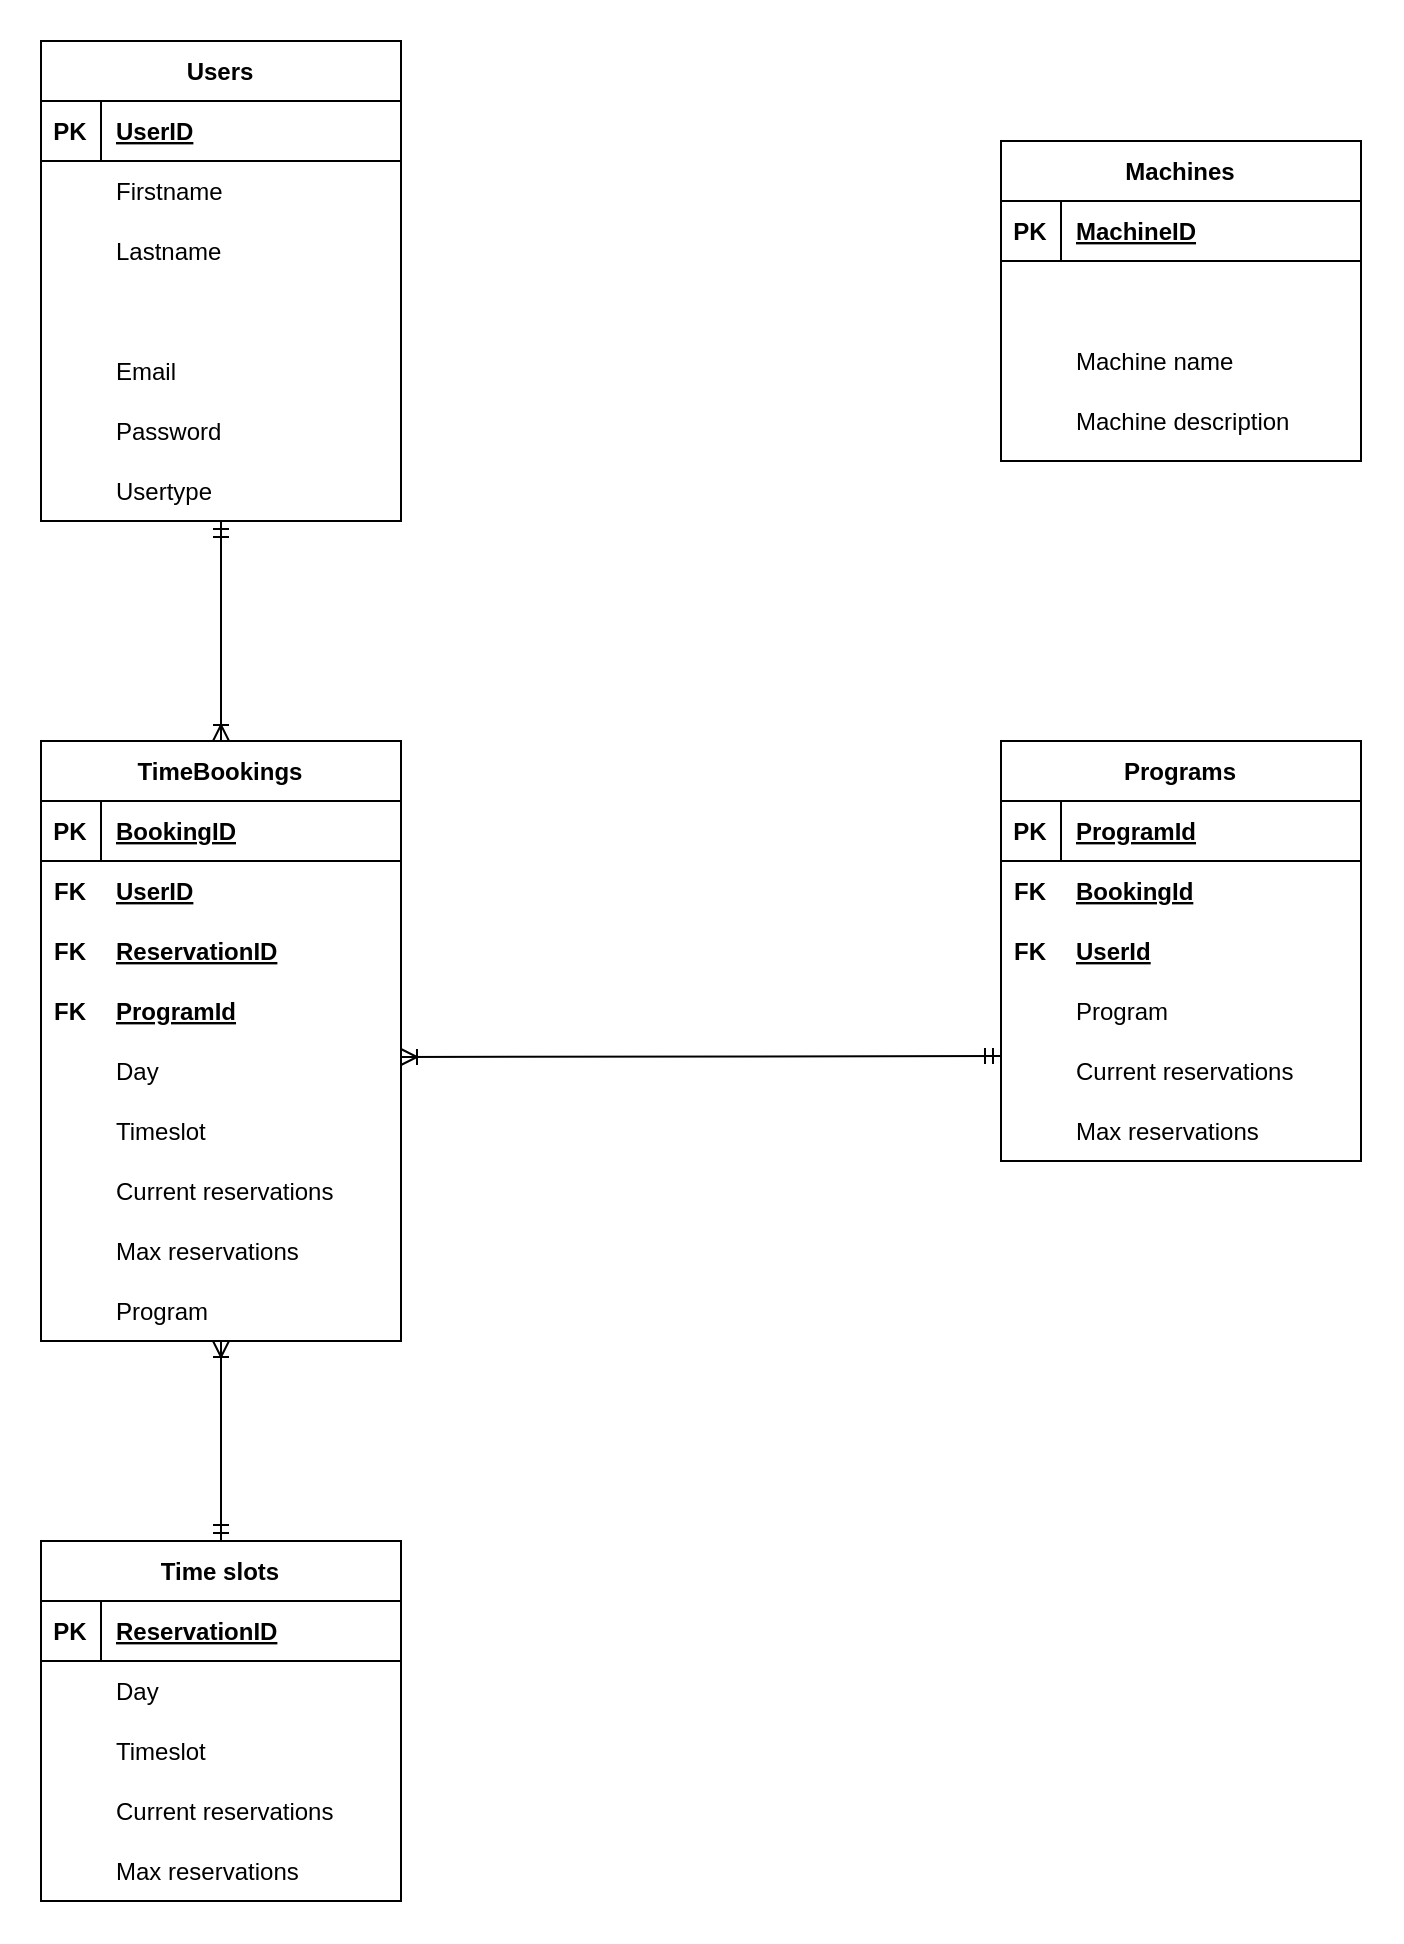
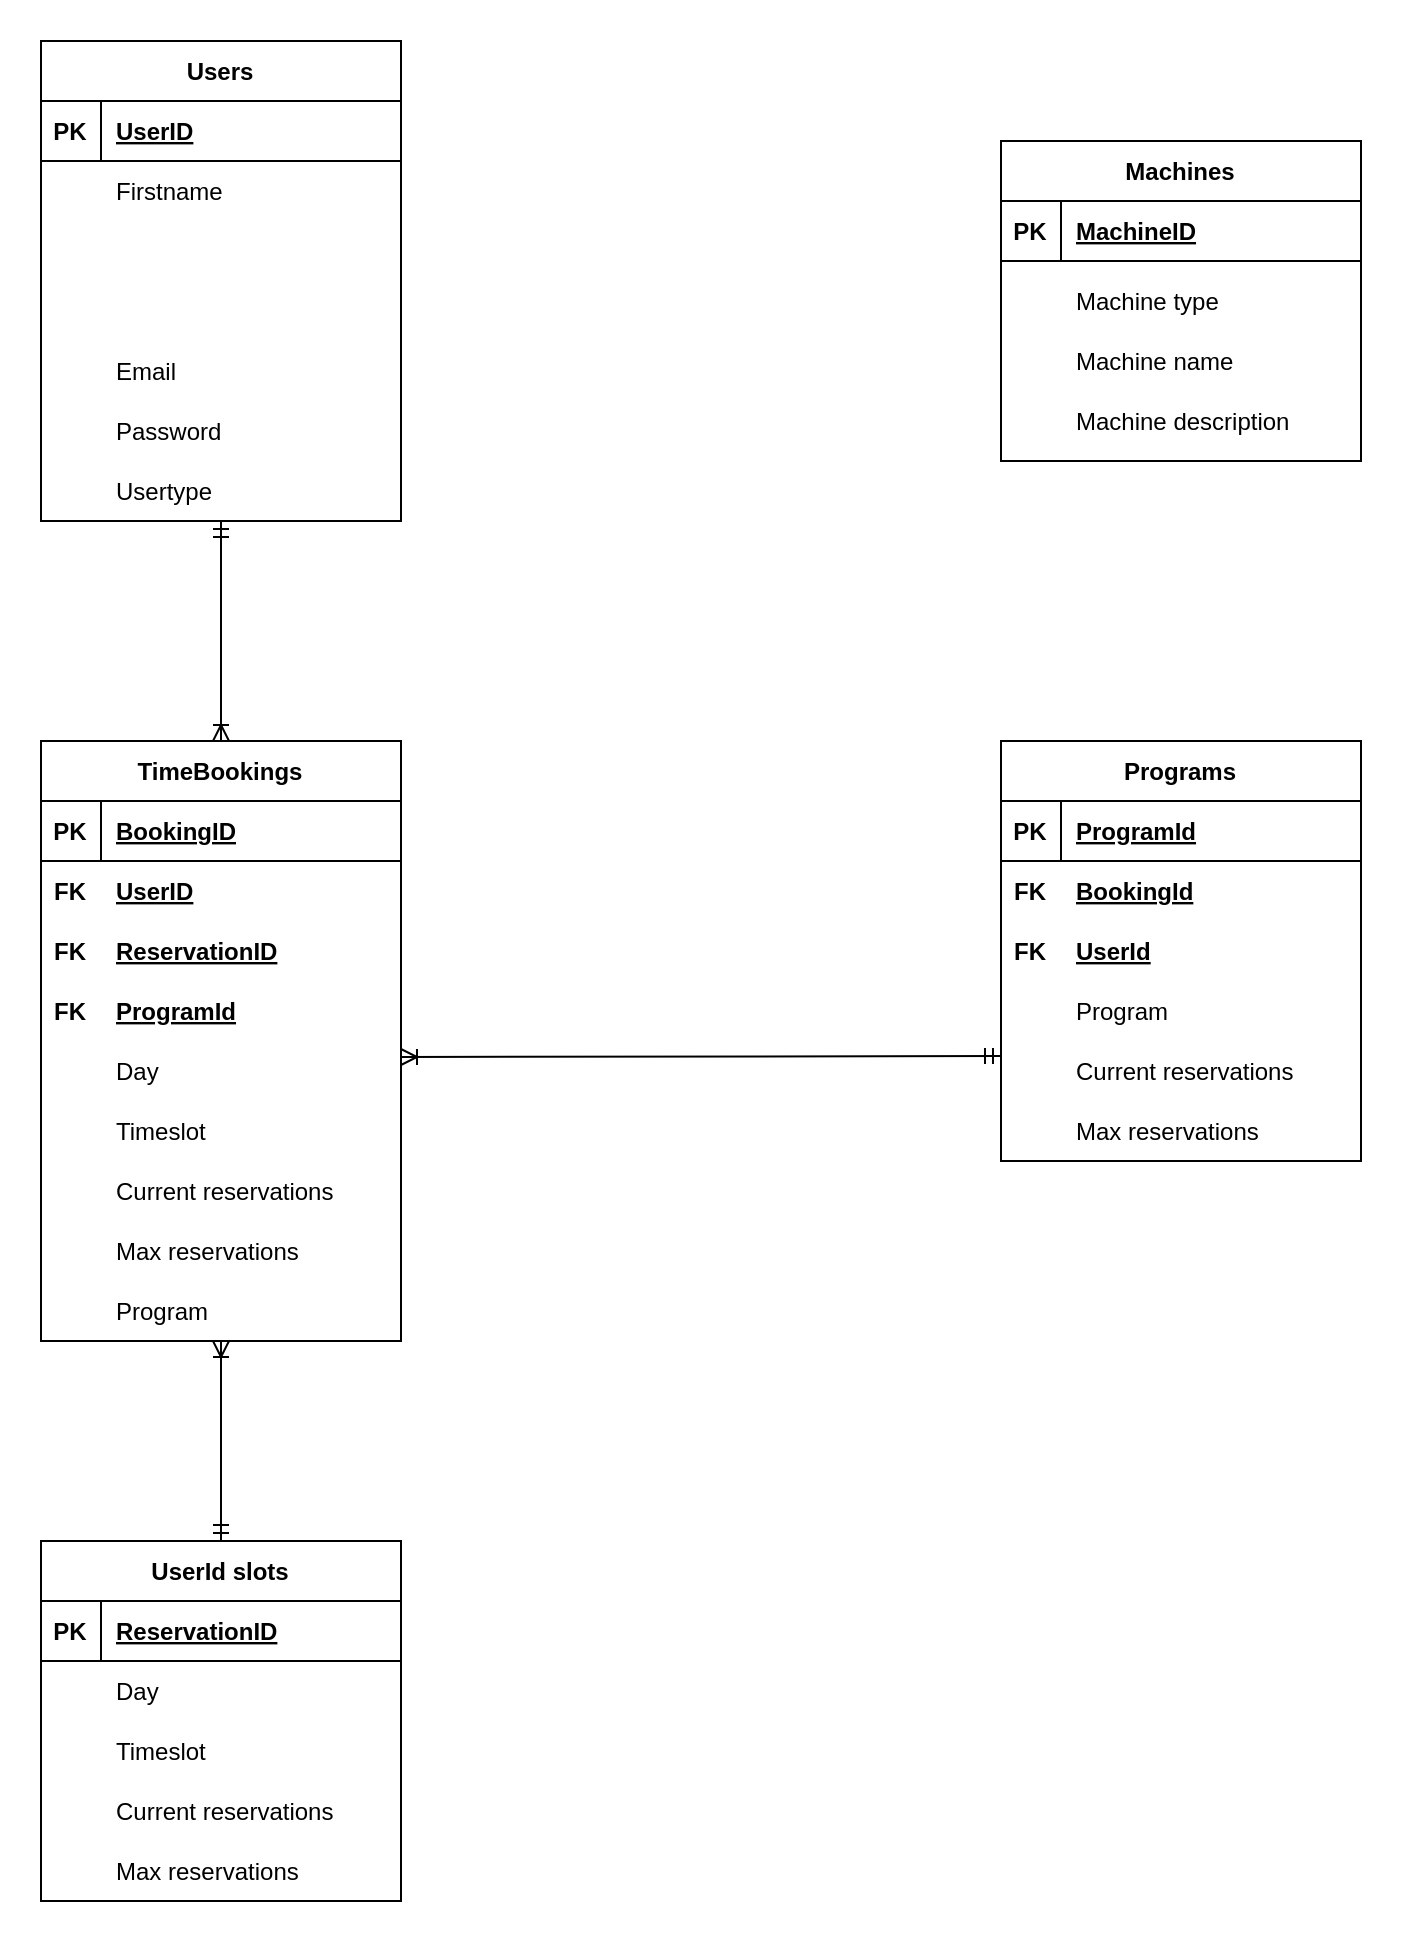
(251, 251) -> none
none -> (1211, 301)
(220, 1572) -> (220, 1572)
